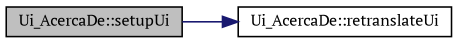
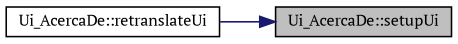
(202, 22) -> (240, 22)
